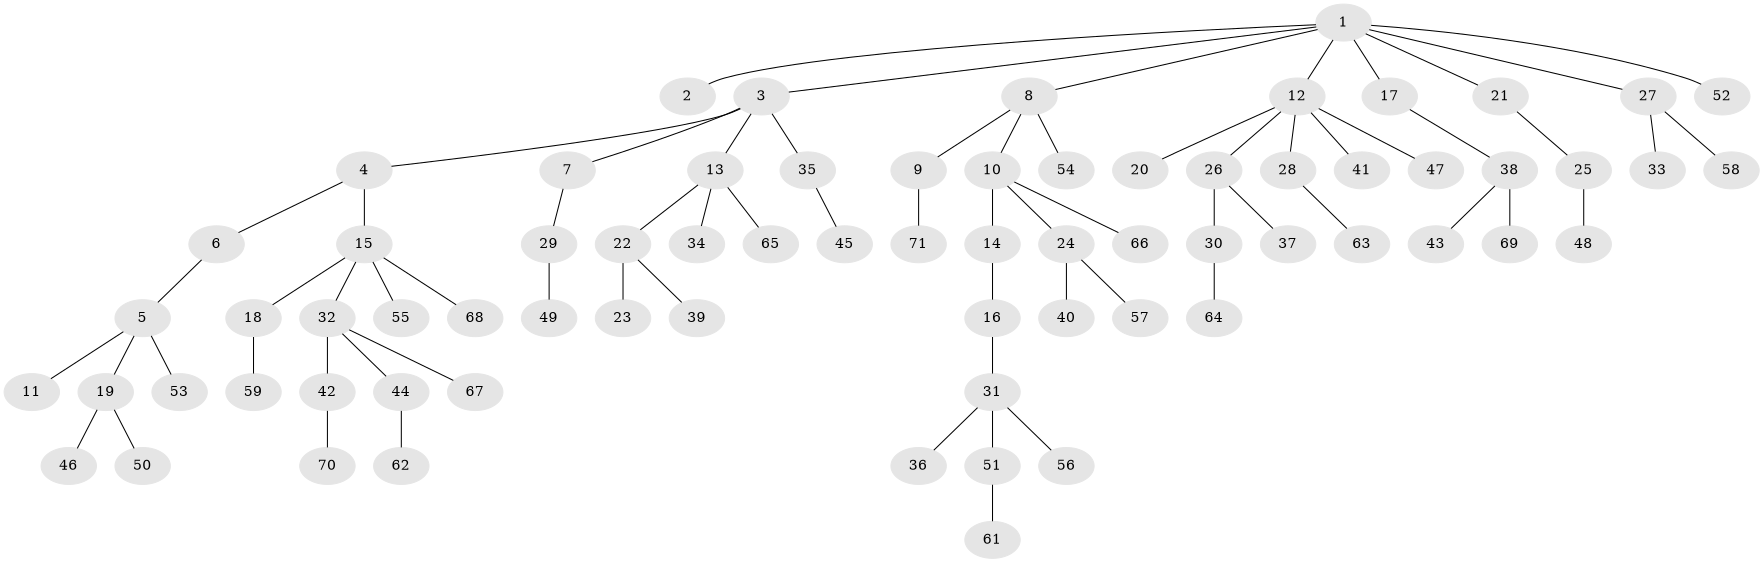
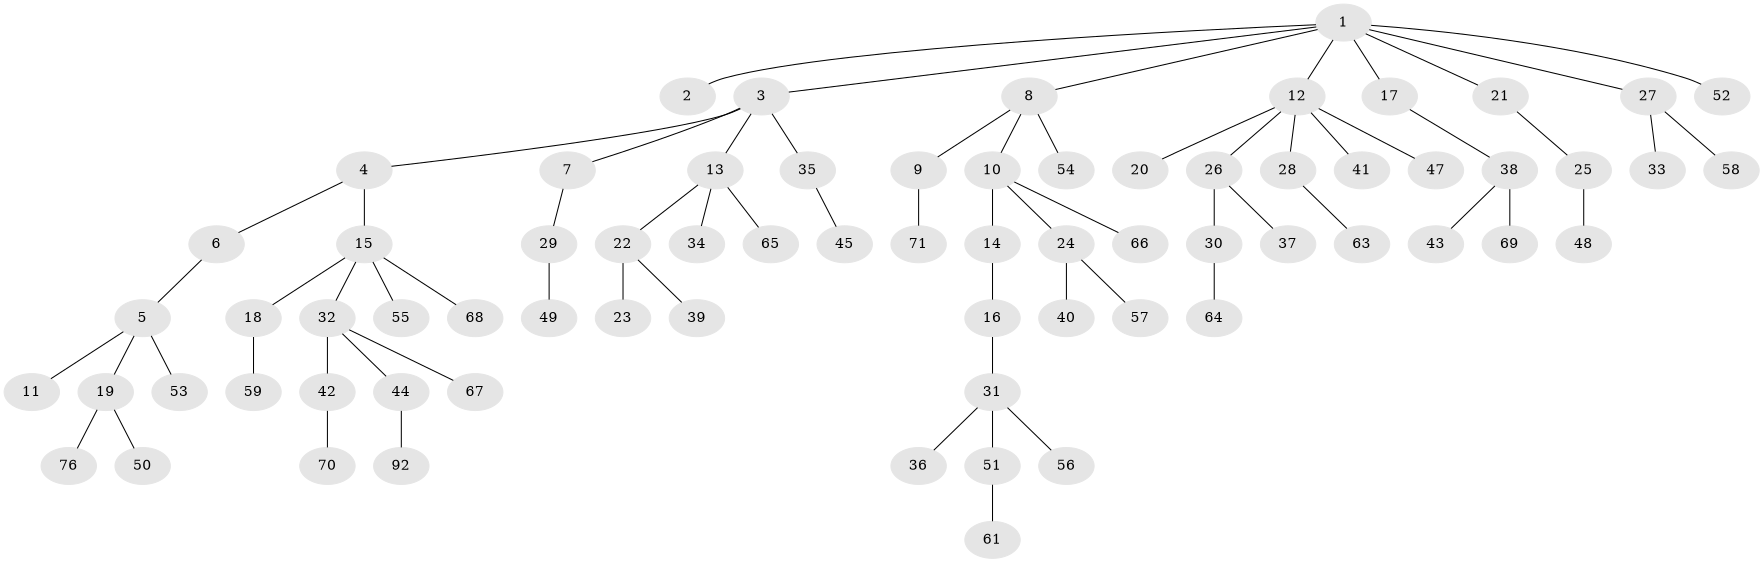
(69, 466) -> (69, 466)
(401, 466) -> (401, 466)
